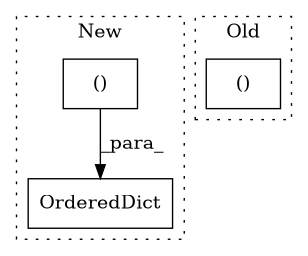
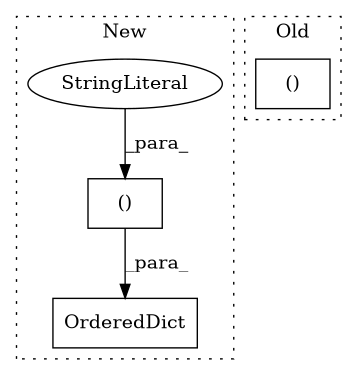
none -> (125, 84)
